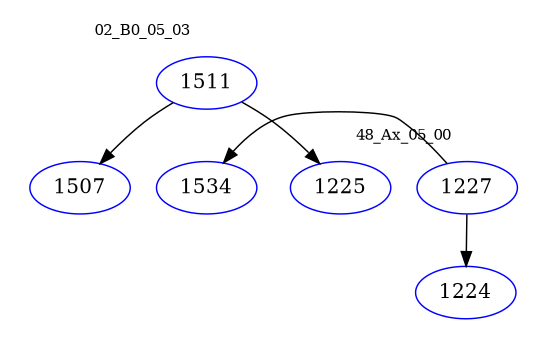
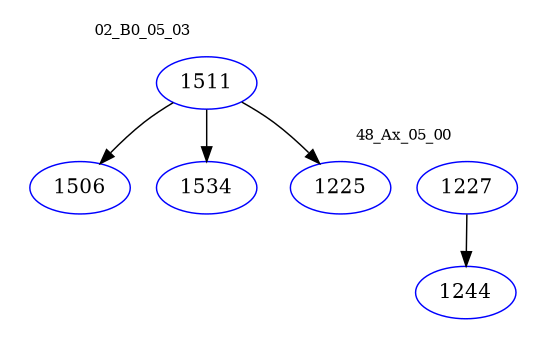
(343, 112) -> (207, 128)
(80, 188) -> (80, 188)
(466, 293) -> (466, 293)
